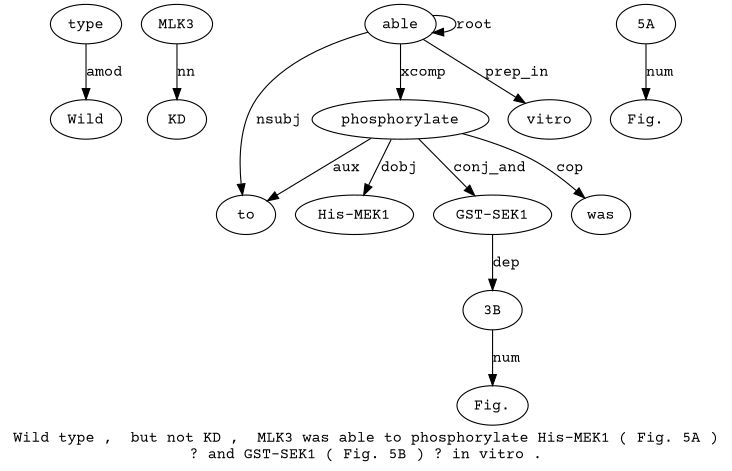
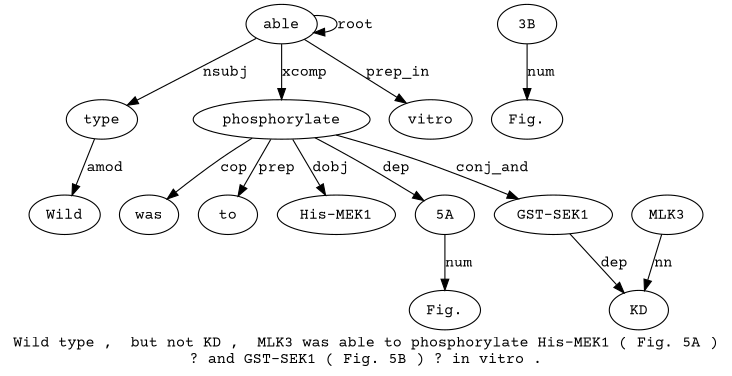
(271, 82) -> (197, 69)
none -> (365, 165)
(346, 167) -> (277, 167)
(493, 257) -> (593, 259)
